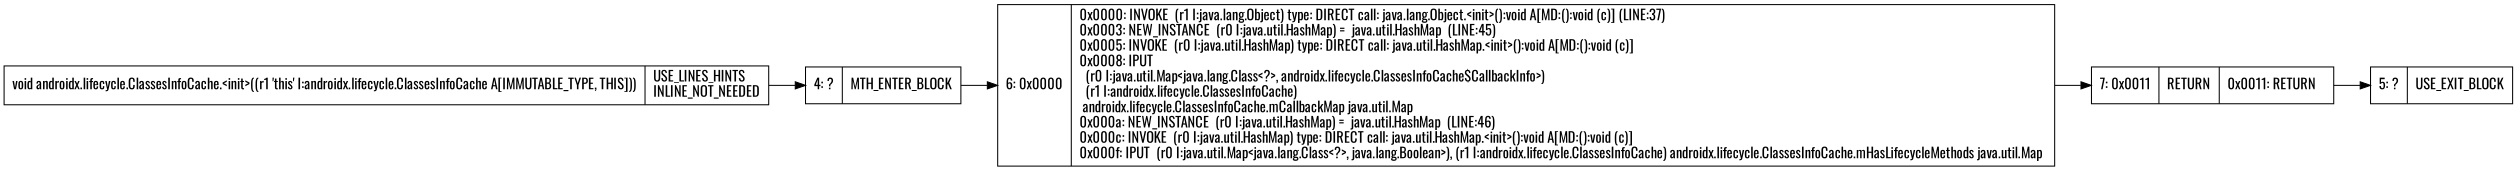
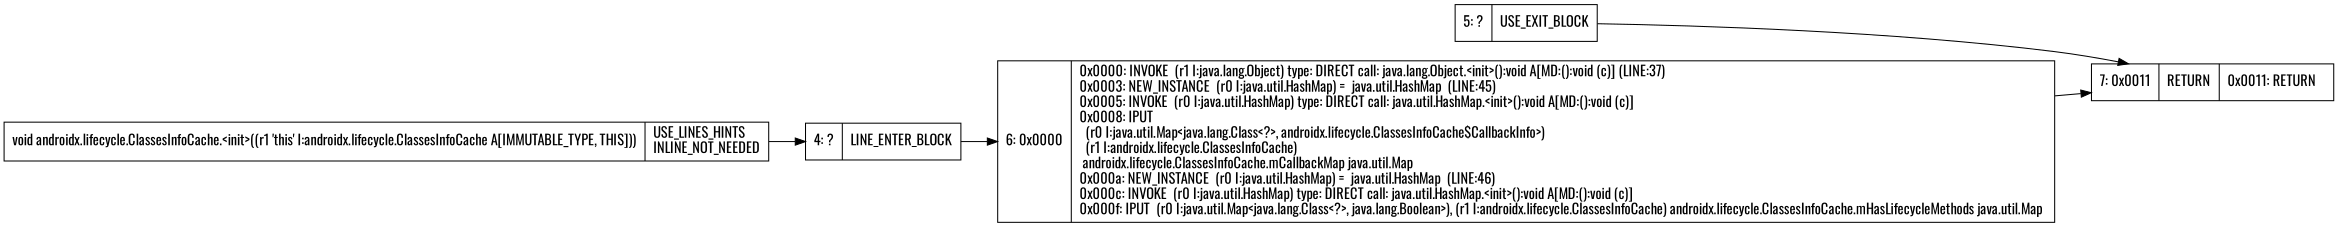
(902, 85) -> (902, 141)
(2347, 85) -> (1859, 34)
